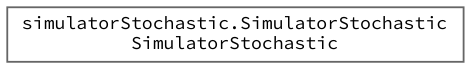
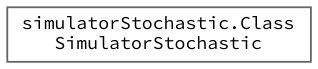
(235, 35) -> (159, 35)
